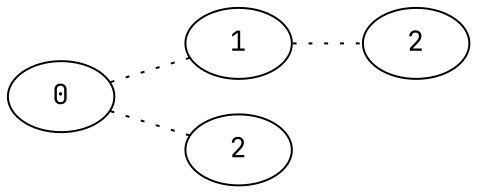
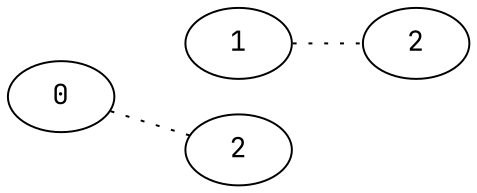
(150, 70) -> none
